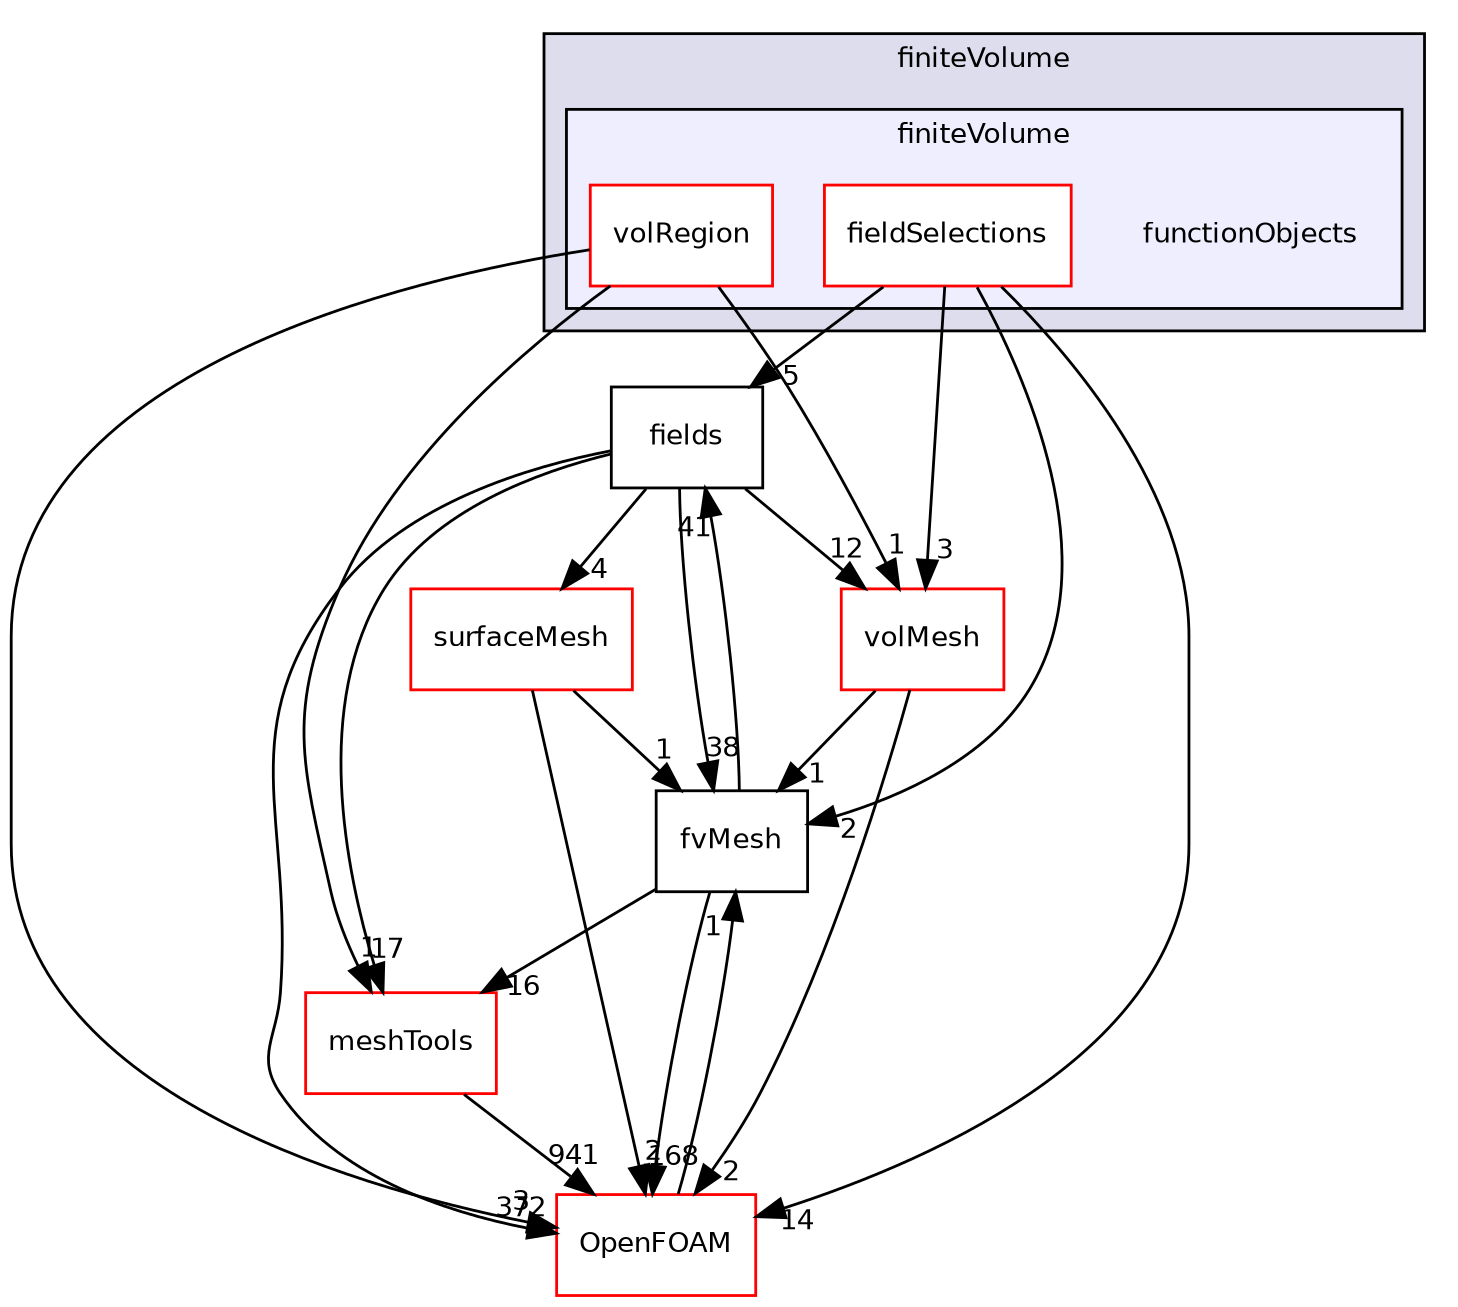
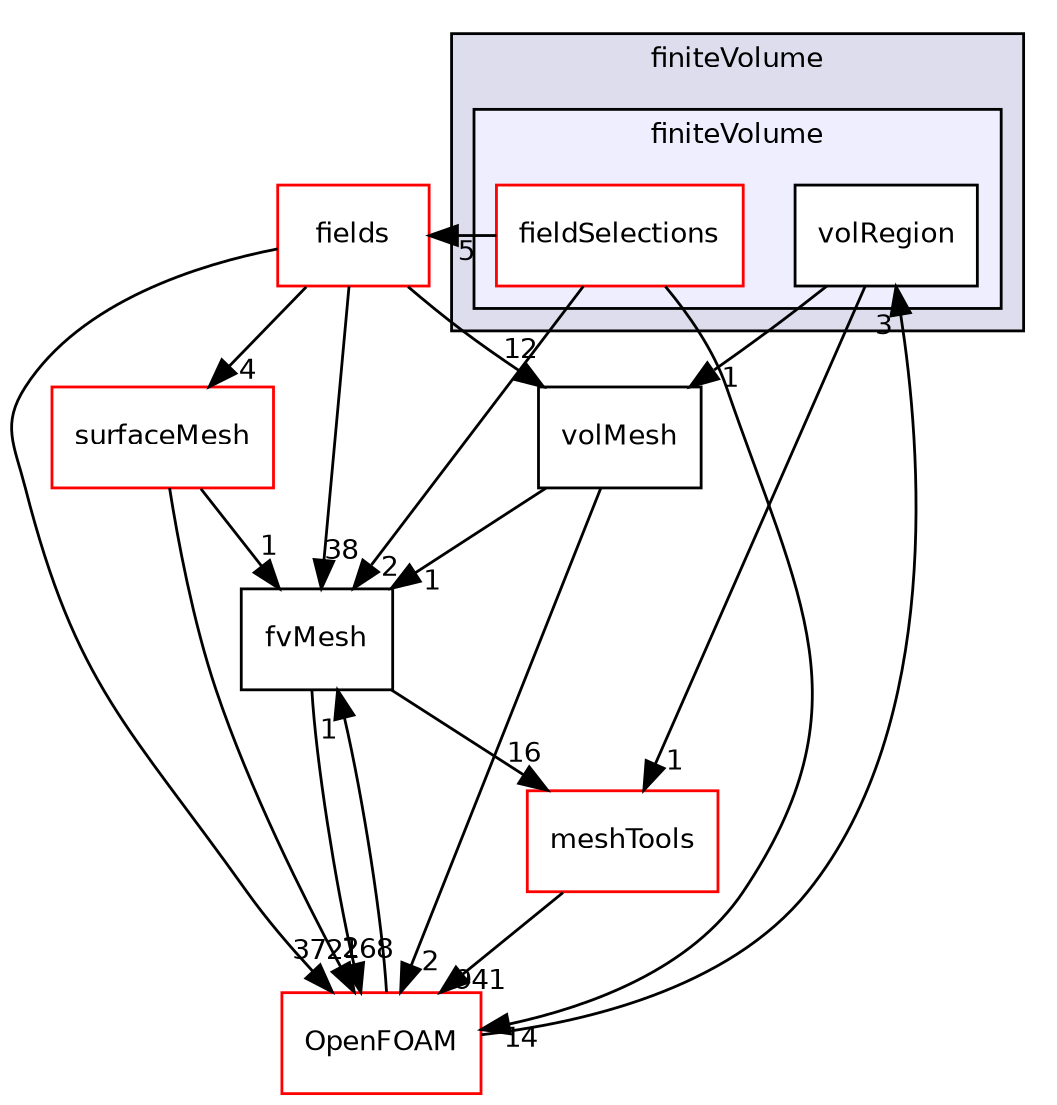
(681, 236) -> (886, 236)
(1251, 236) -> none
(936, 423) -> none
(687, 437) -> (353, 236)
(923, 639) -> (620, 437)
(360, 642) -> none
(730, 653) -> none
(11, 709) -> (865, 790)
